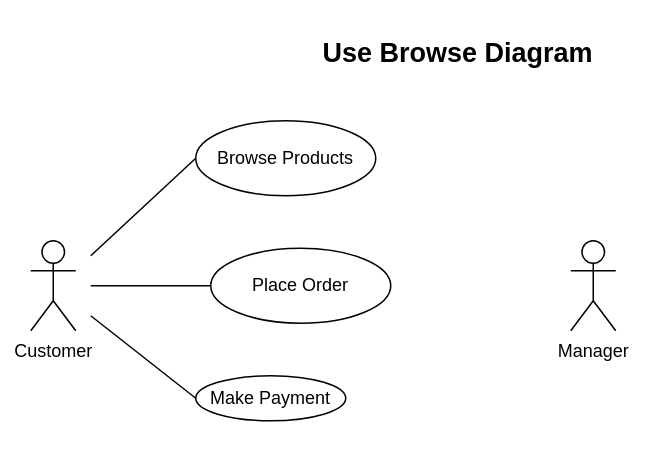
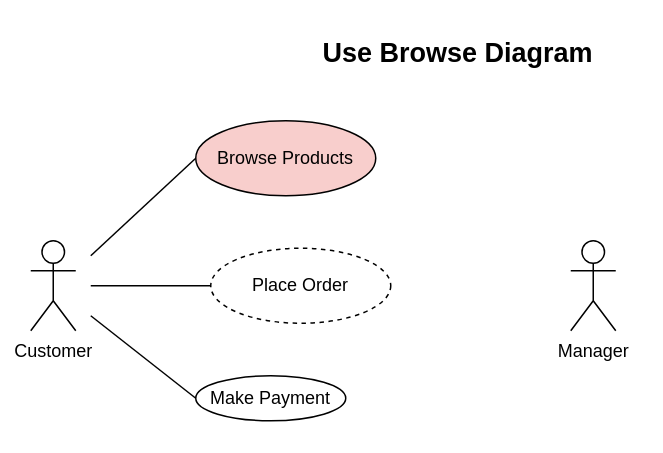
(286, 158) -> (286, 158)
(301, 286) -> (301, 286)
